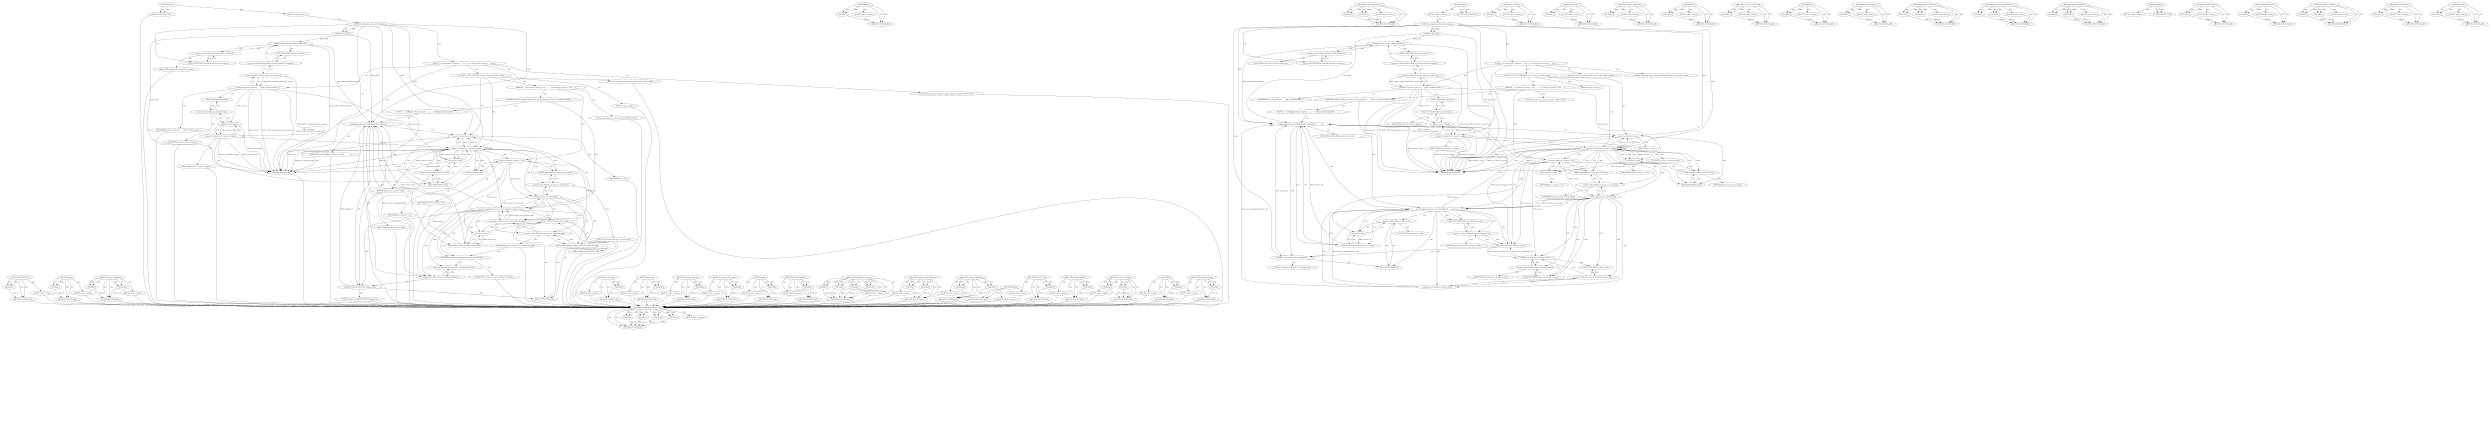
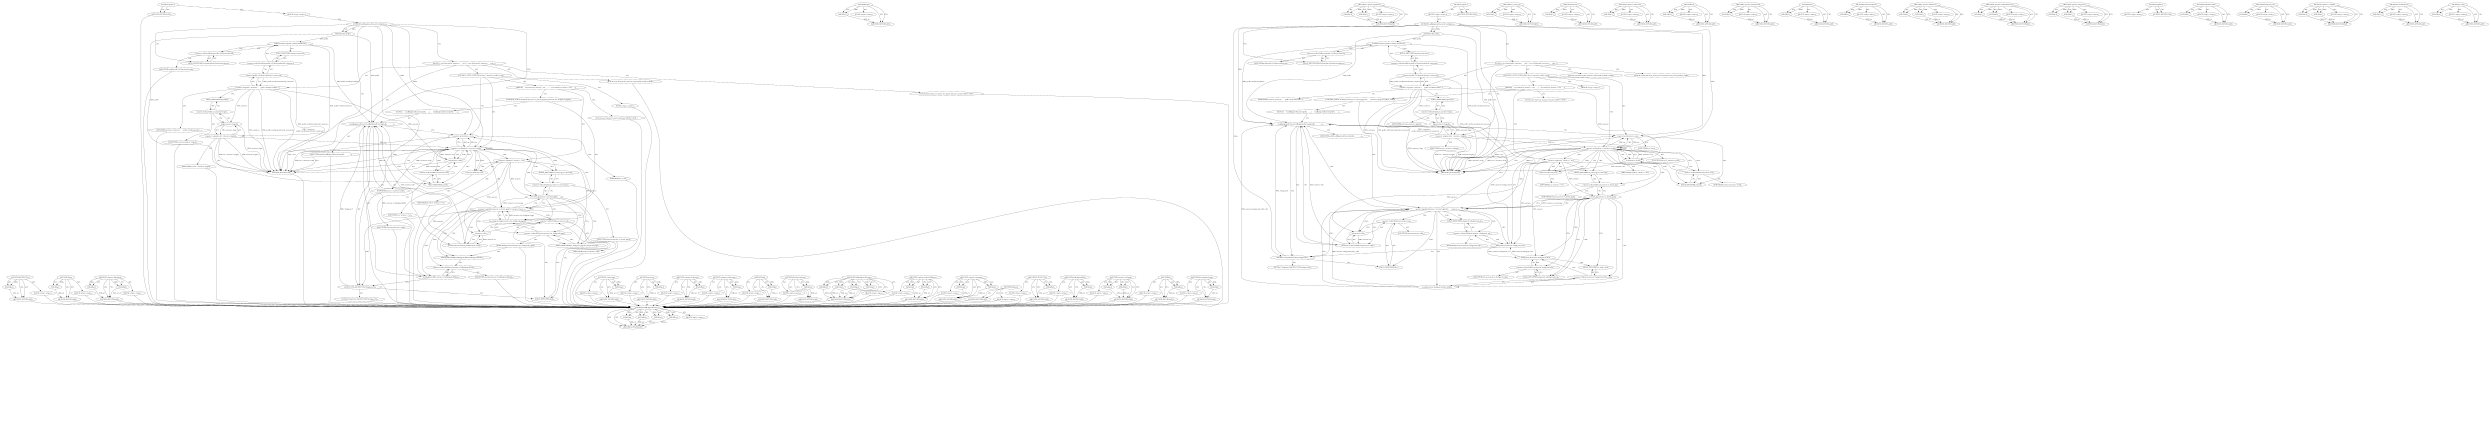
(482, 265) -> (473, 272)
